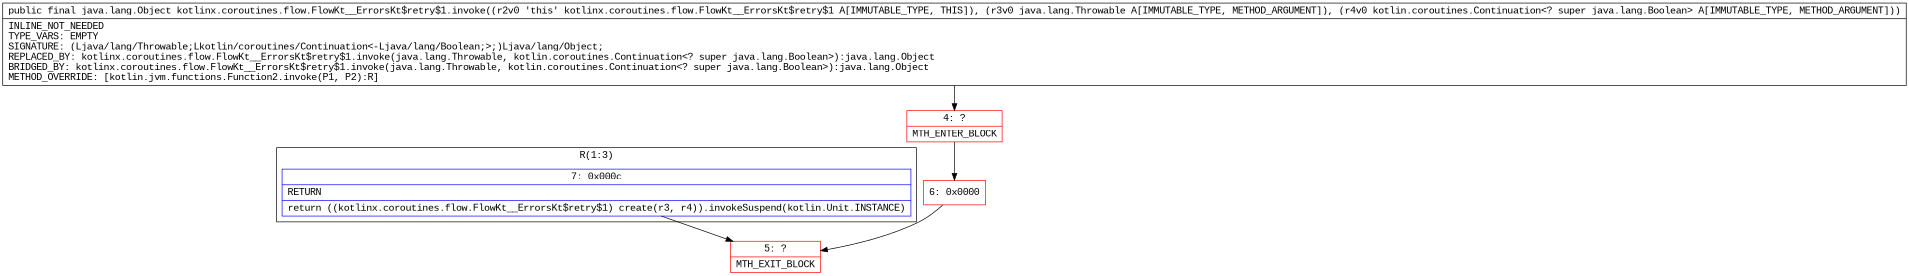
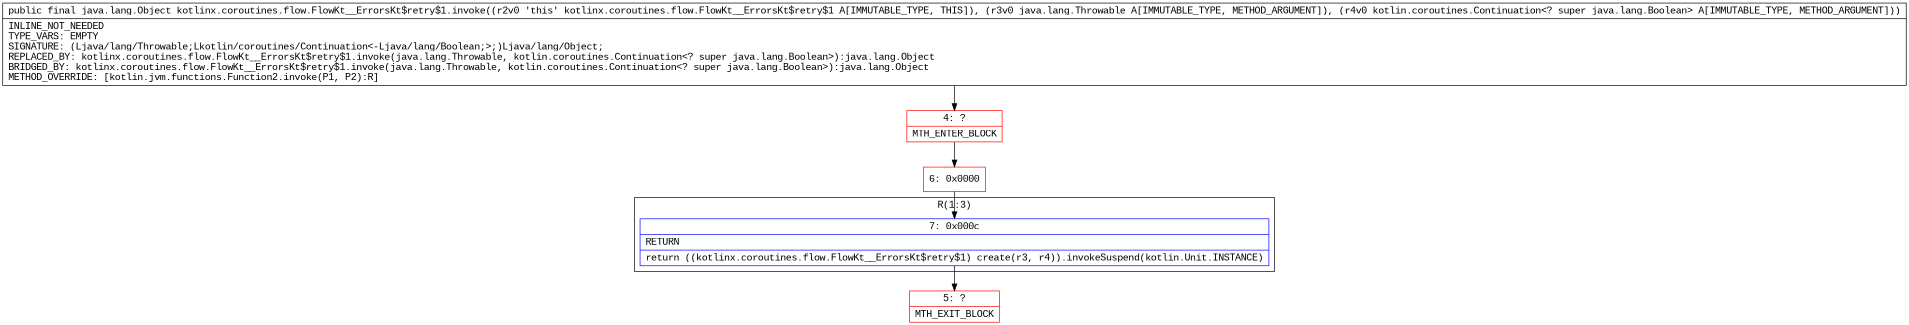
(888, 234) -> (954, 202)
